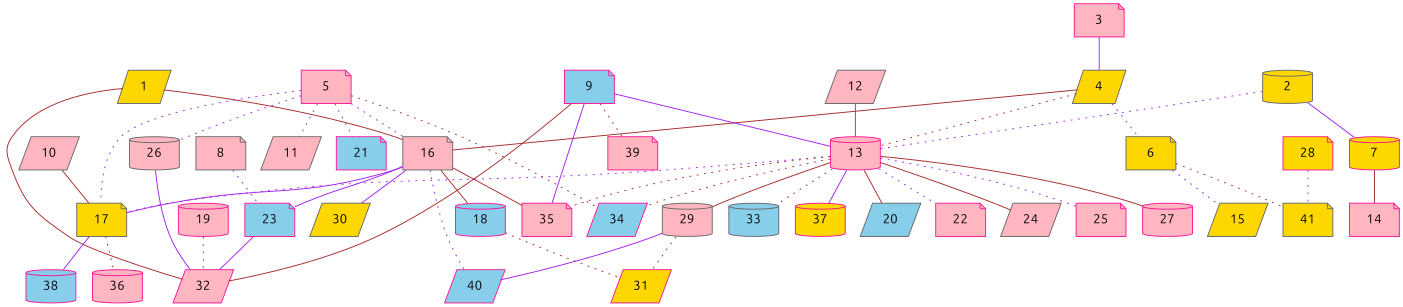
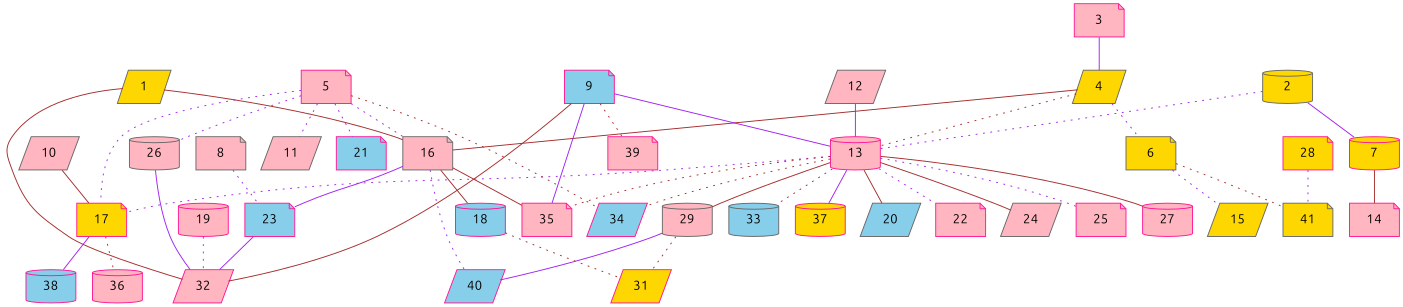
(265, 192) -> none
(102, 220) -> (102, 220)
(340, 220) -> none
